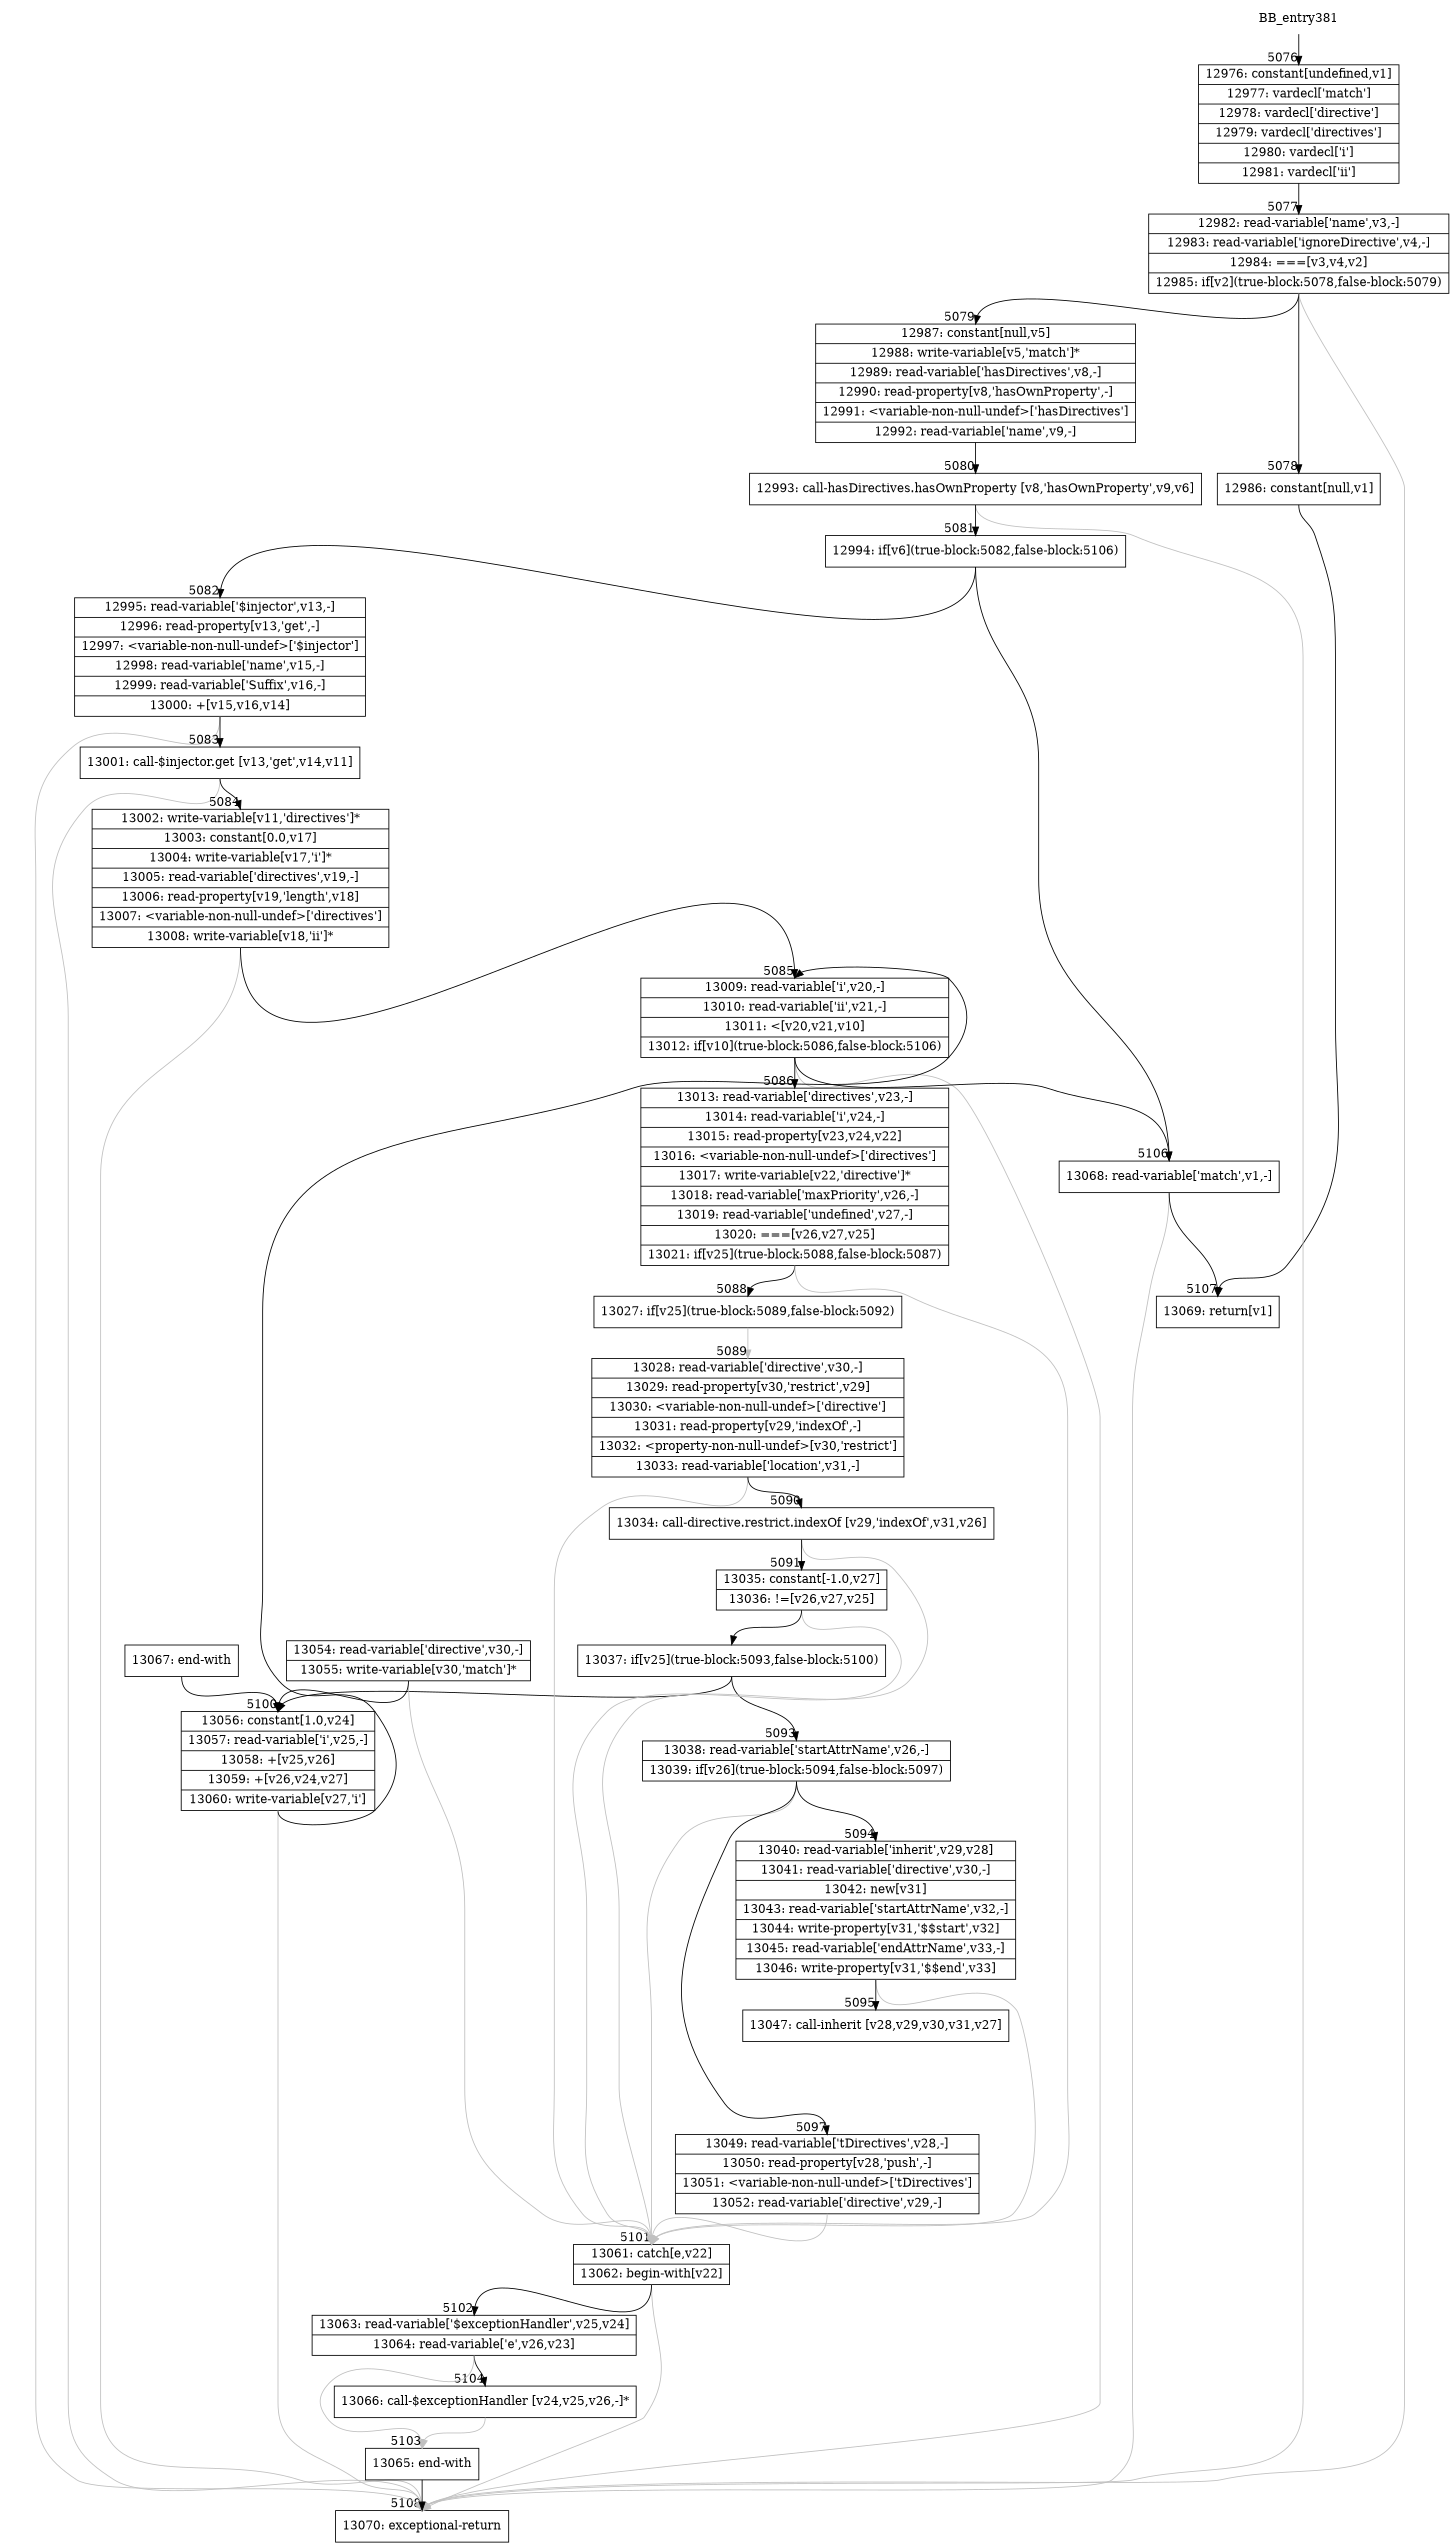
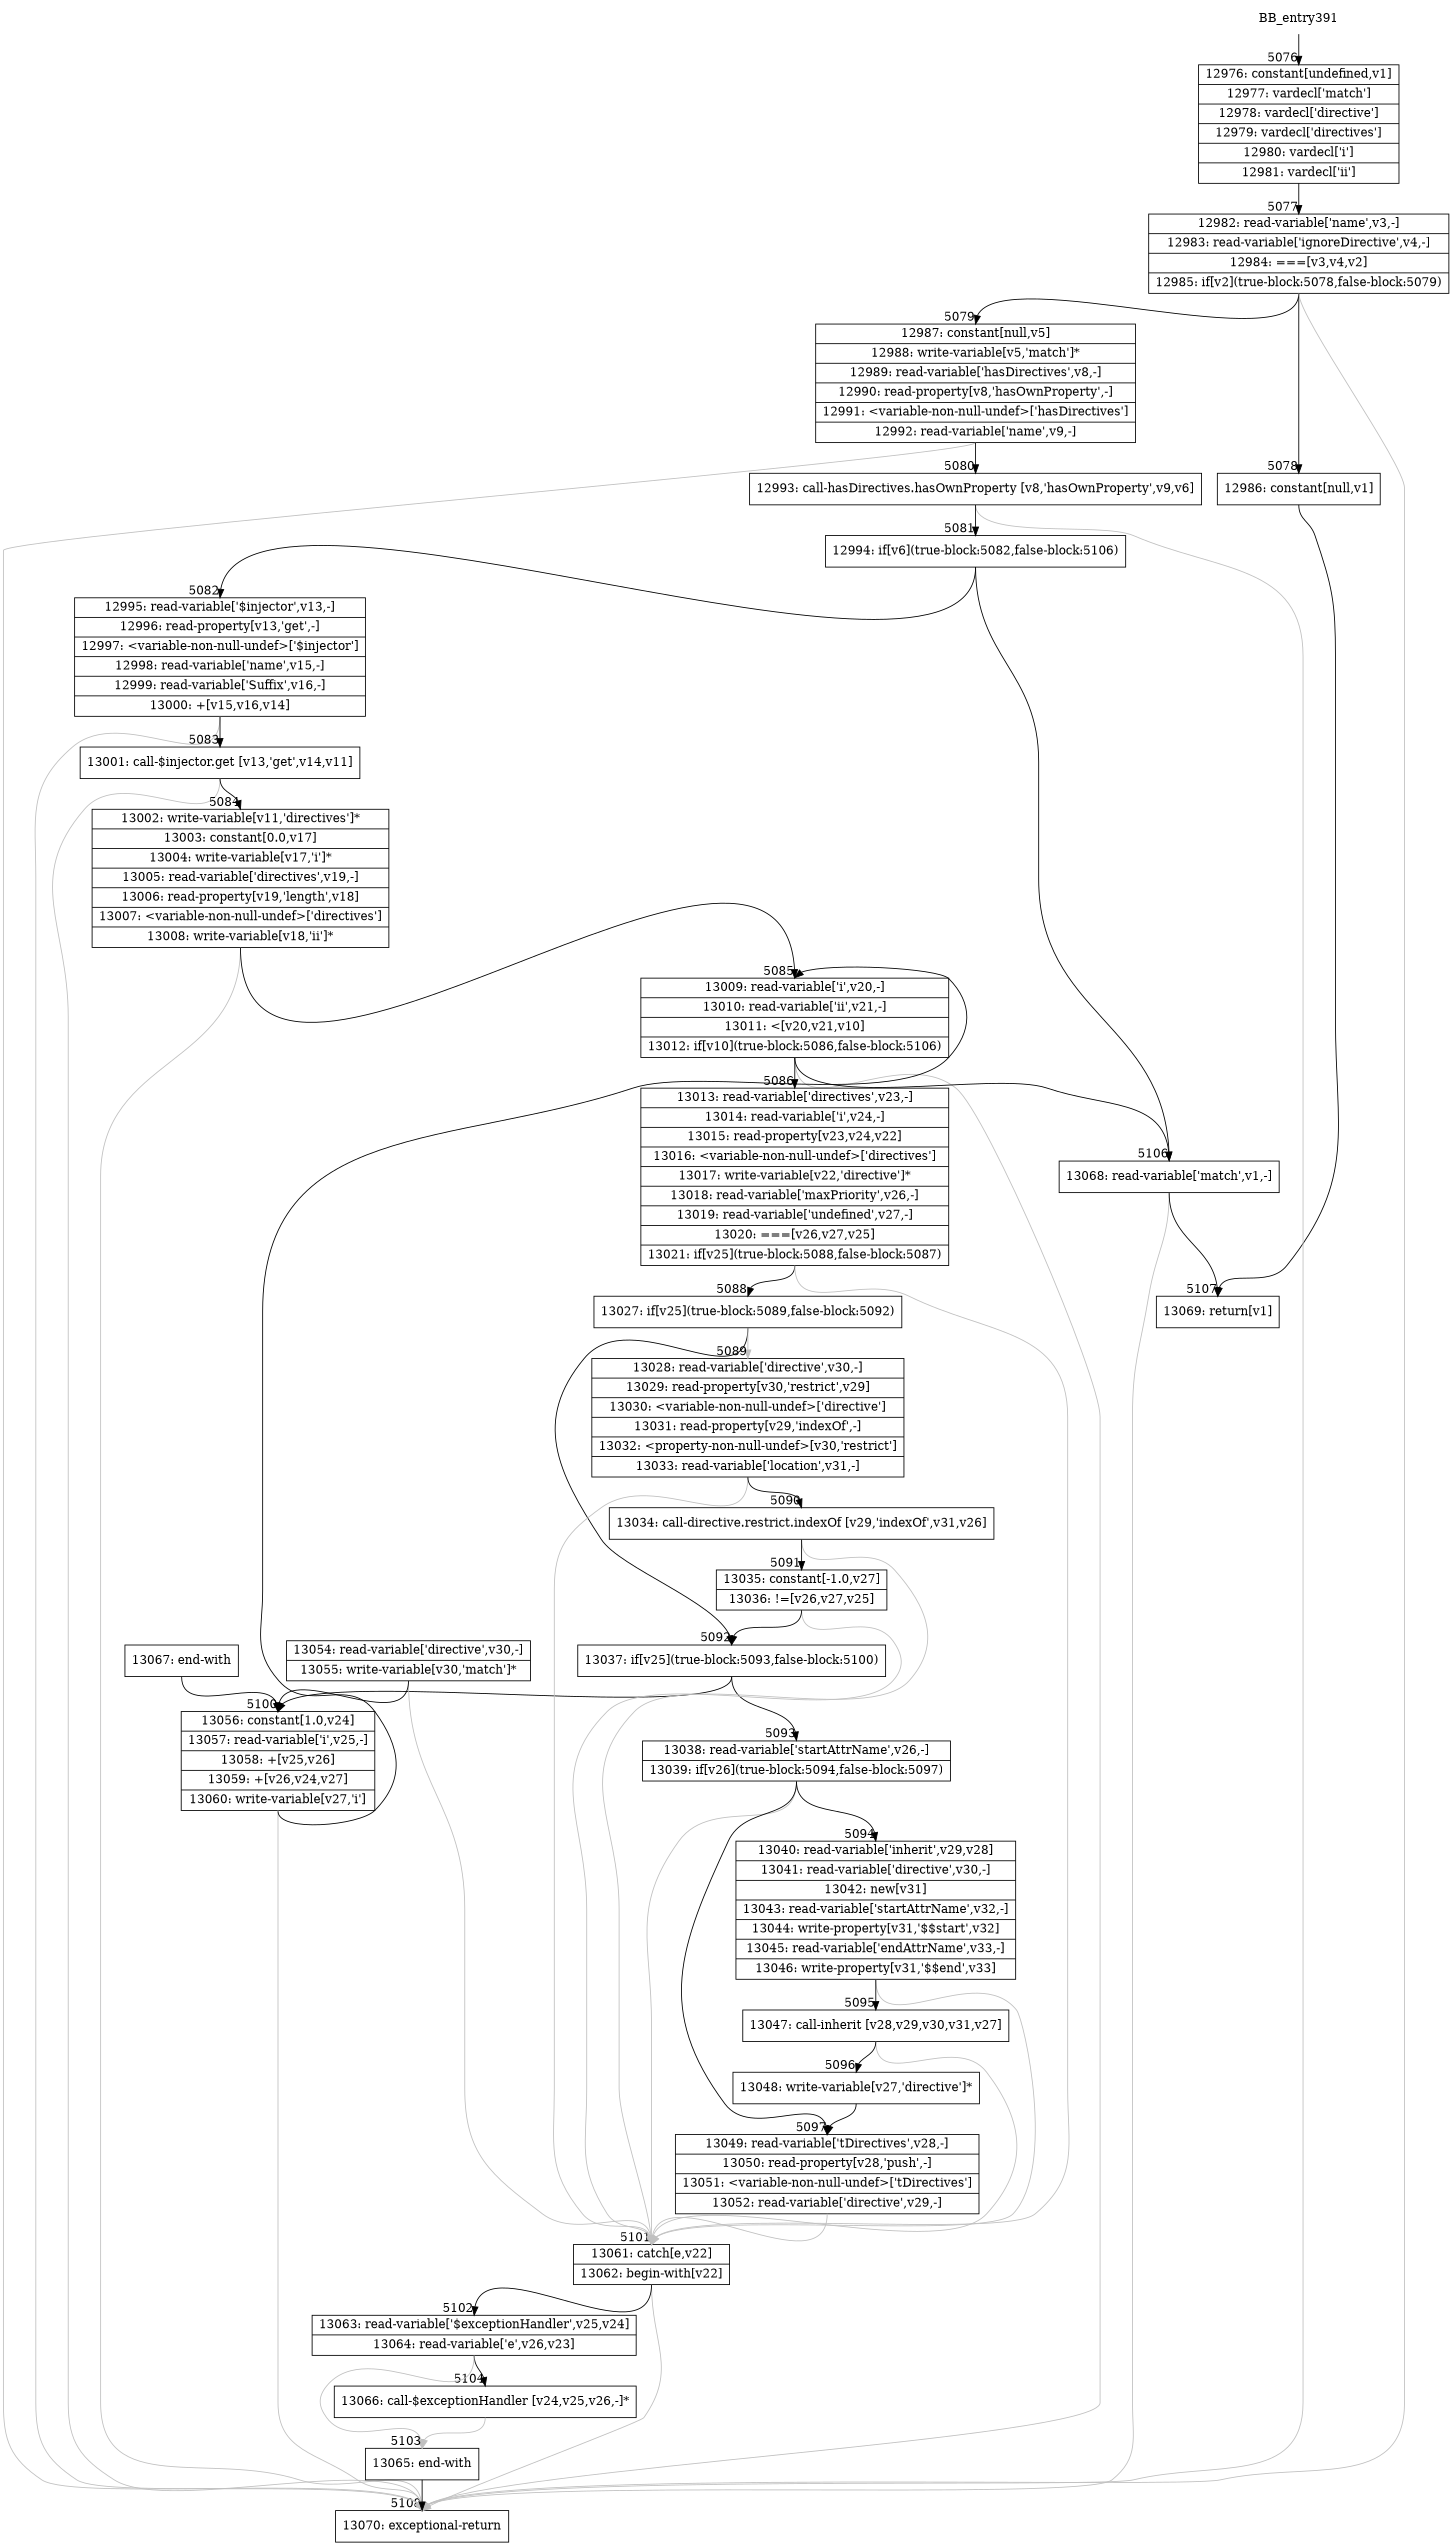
(1299, 19) -> (1299, 19)
none -> (3, 1222)
none -> (556, 1438)
none -> (856, 2088)
none -> (988, 2212)
